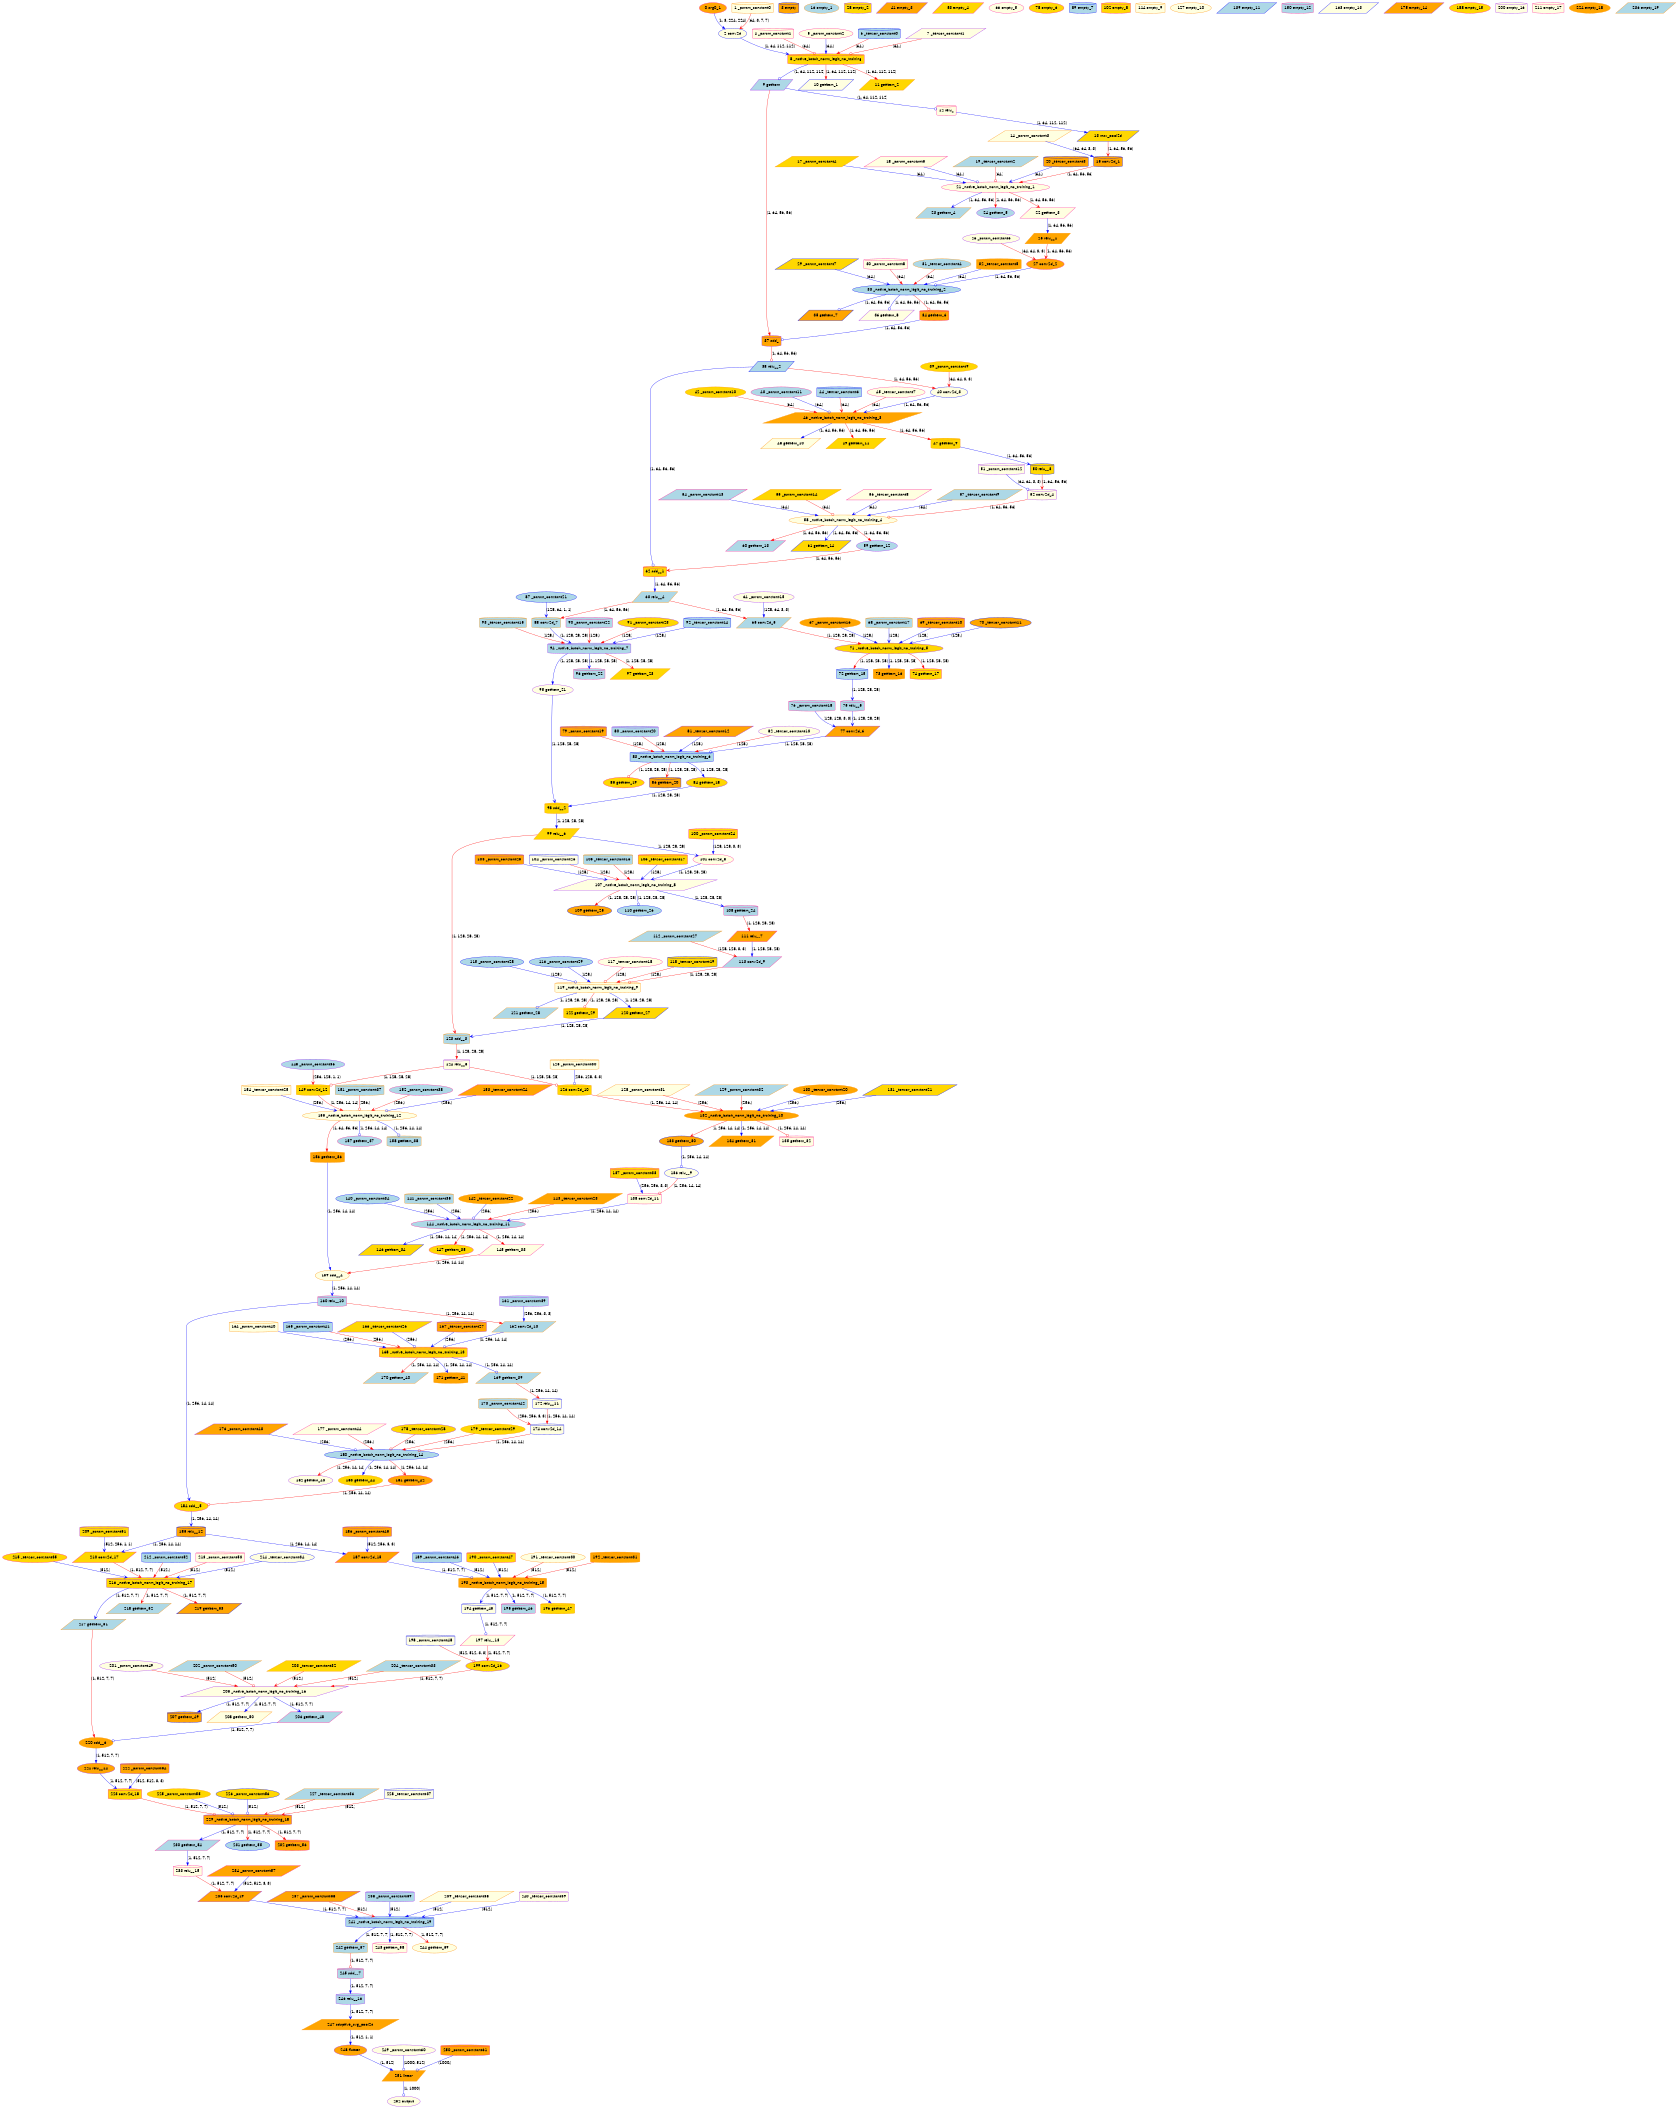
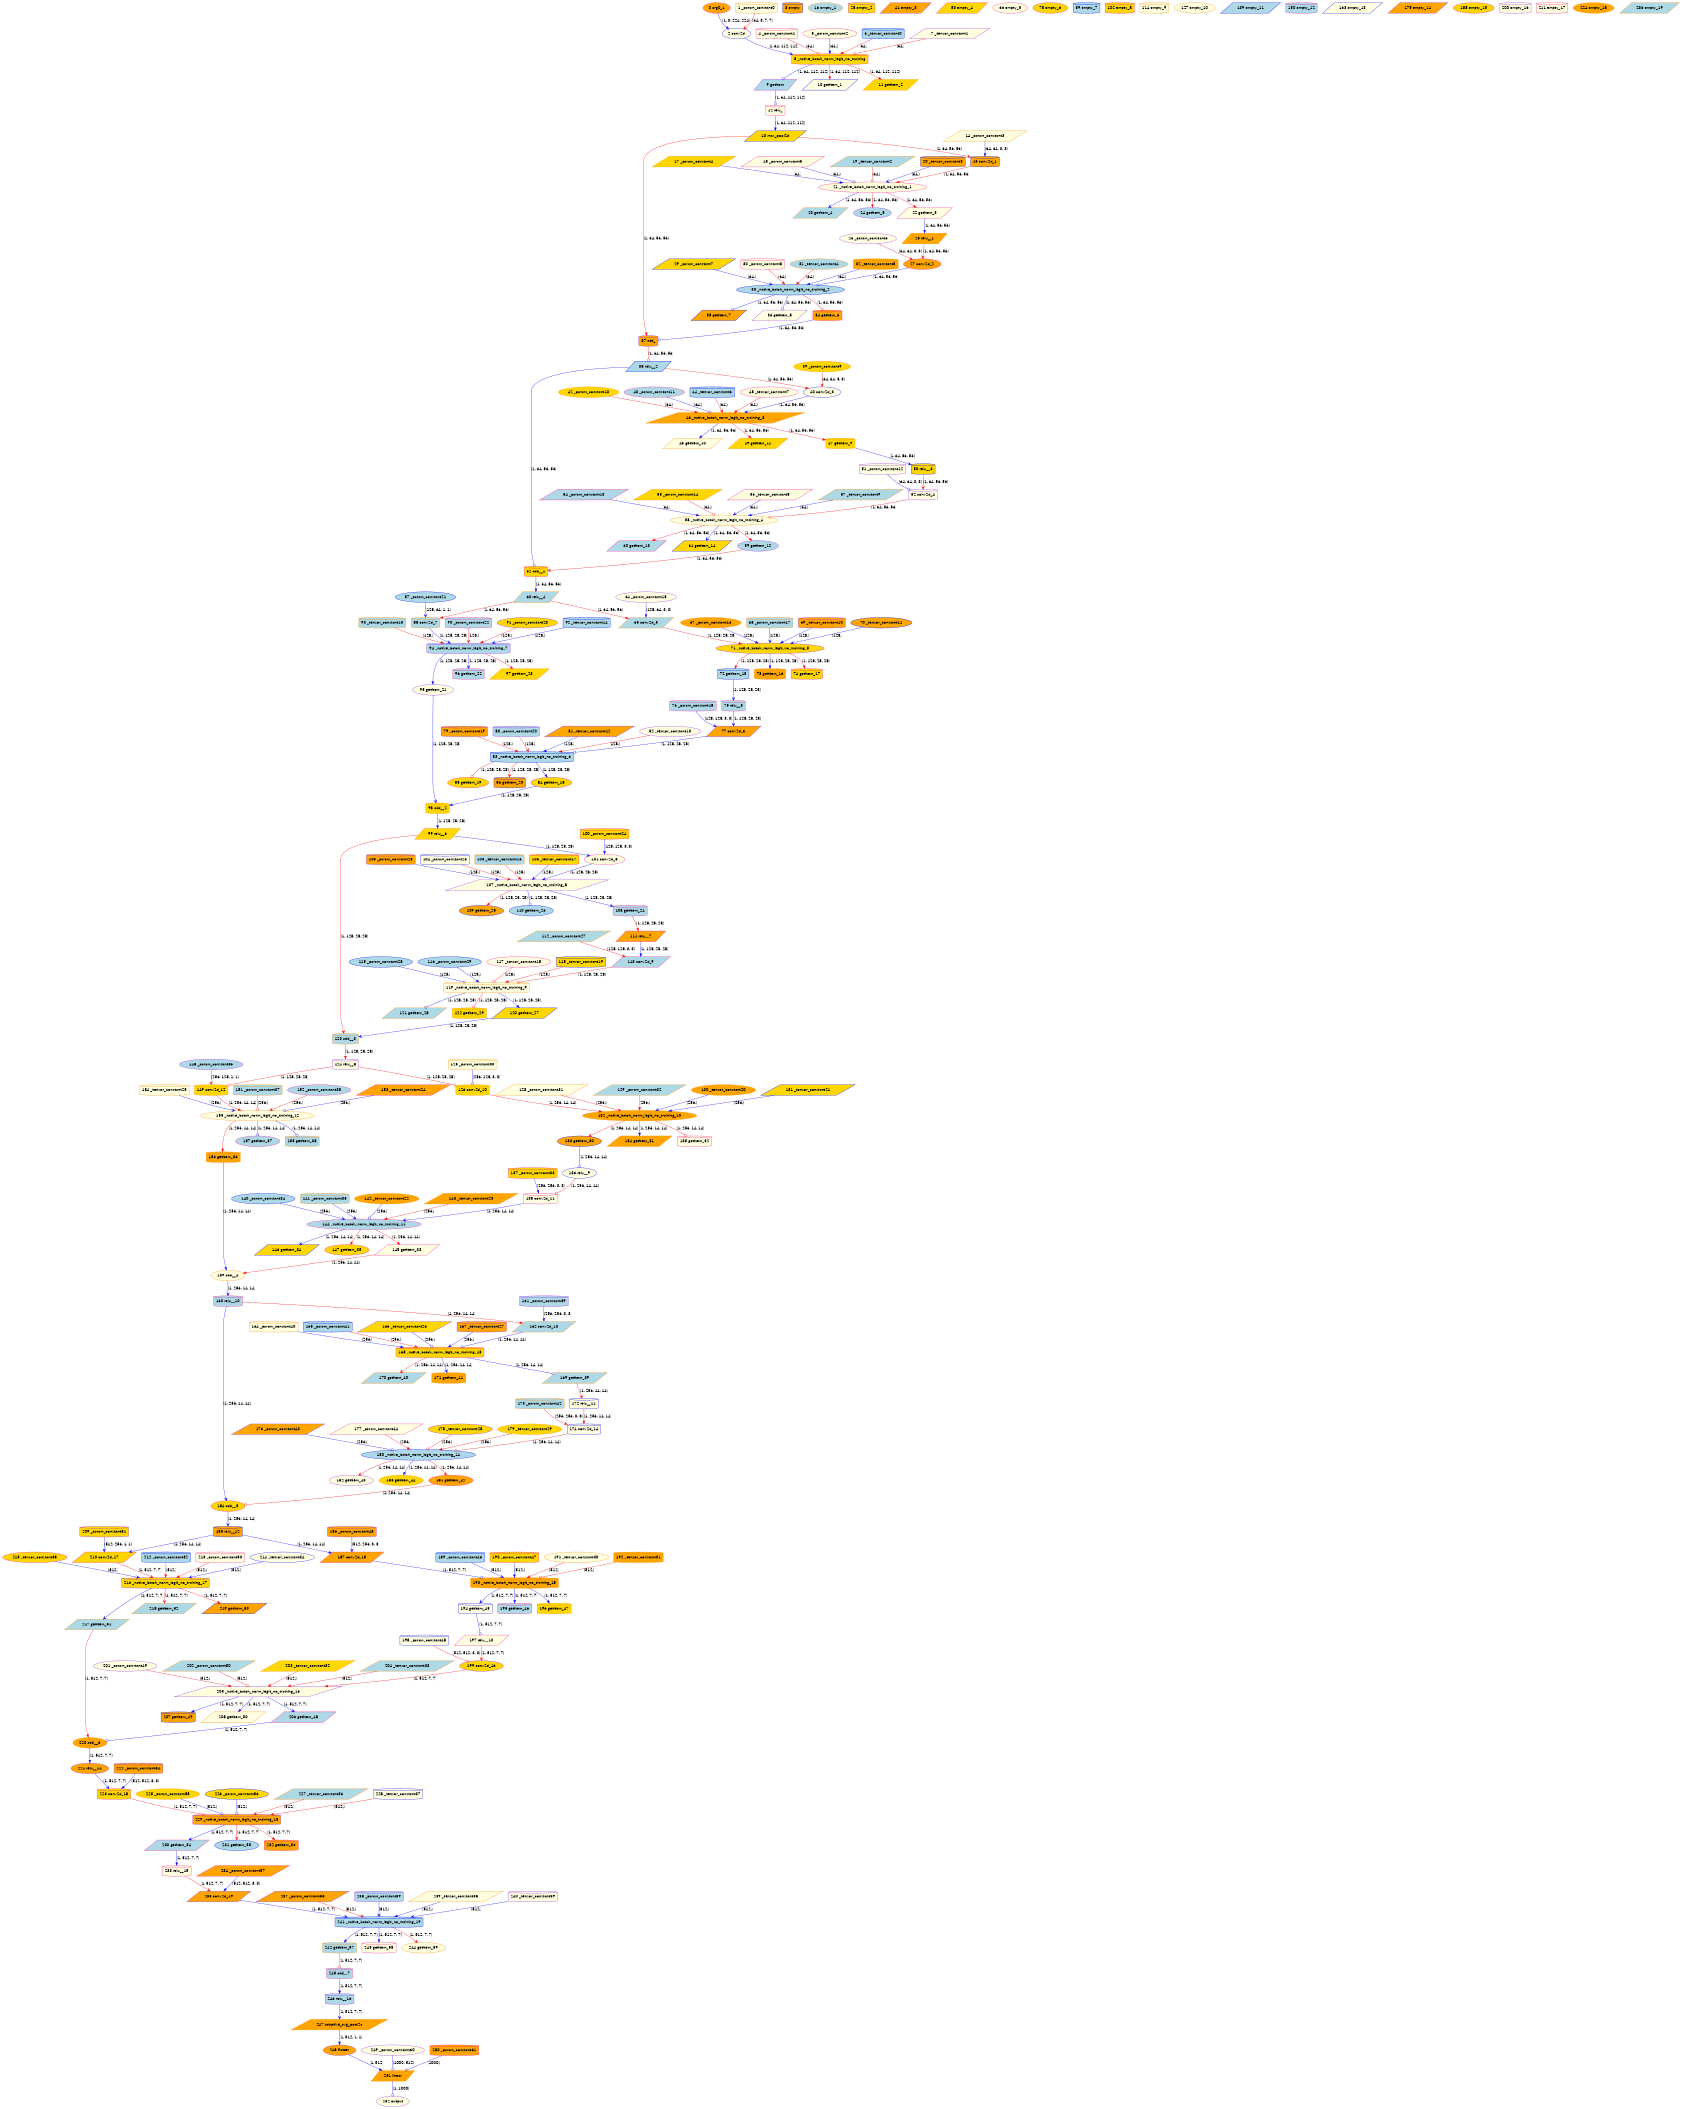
(1023, 199) -> (900, 199)
(767, 211) -> (644, 190)
(346, 1128) -> (243, 1128)
(561, 1570) -> (579, 1570)
